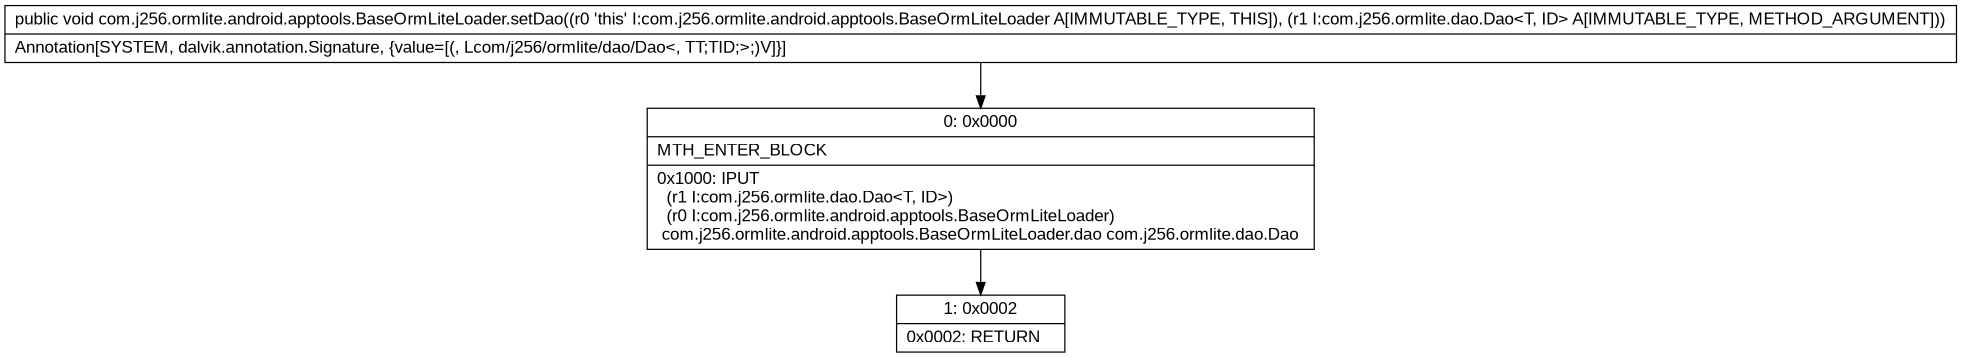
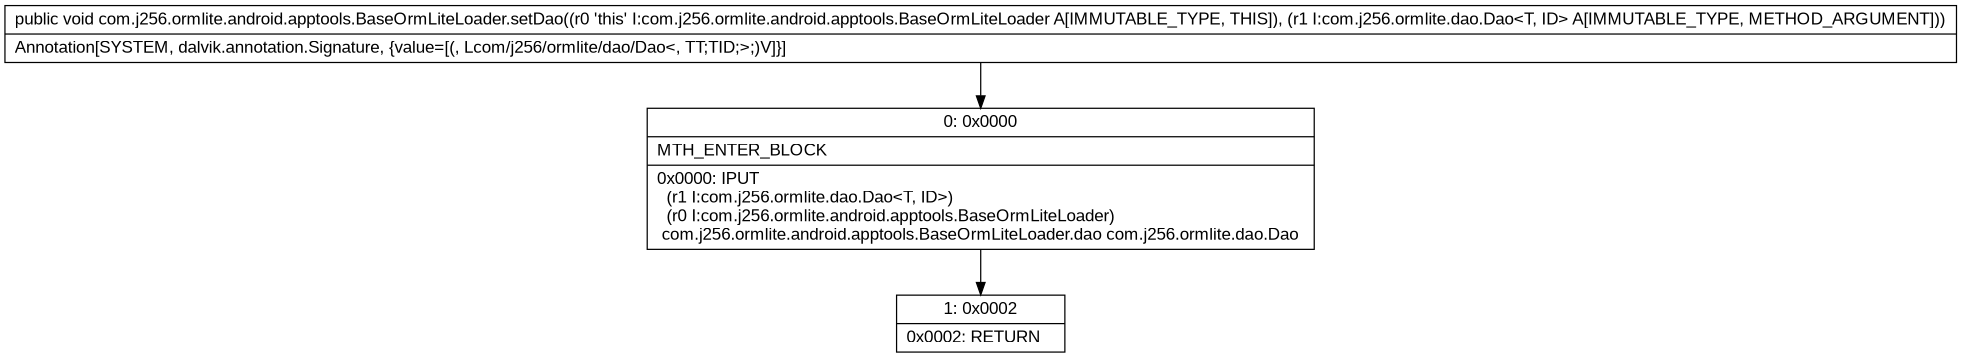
(713, 179) -> (713, 179)
